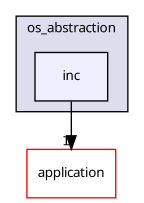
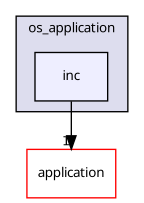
(72, 29) -> (72, 29)
